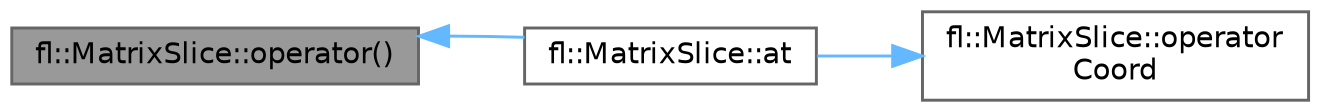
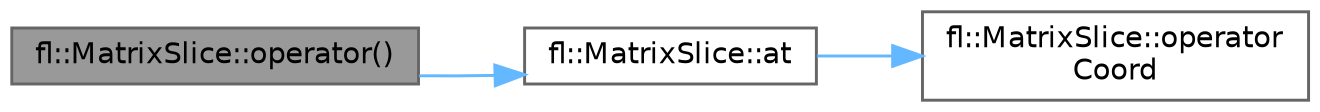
(487, 36) -> (457, 76)
